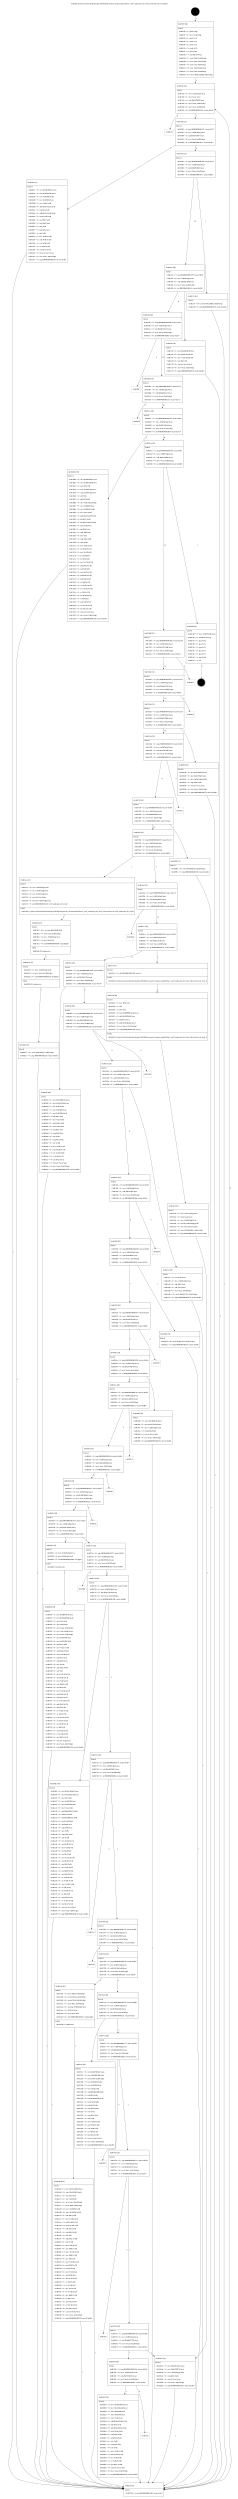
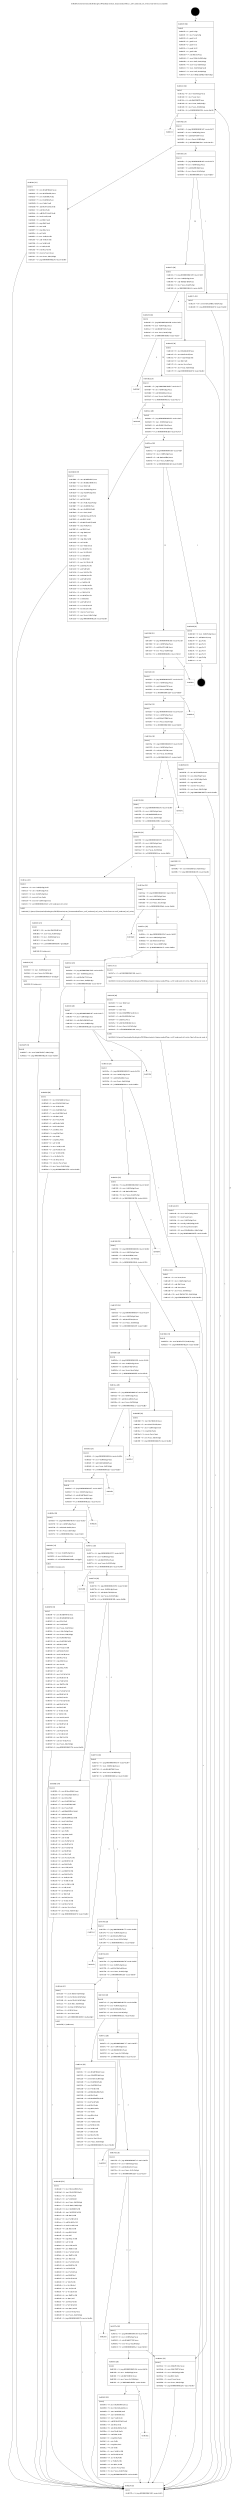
(156, 1363) -> none
